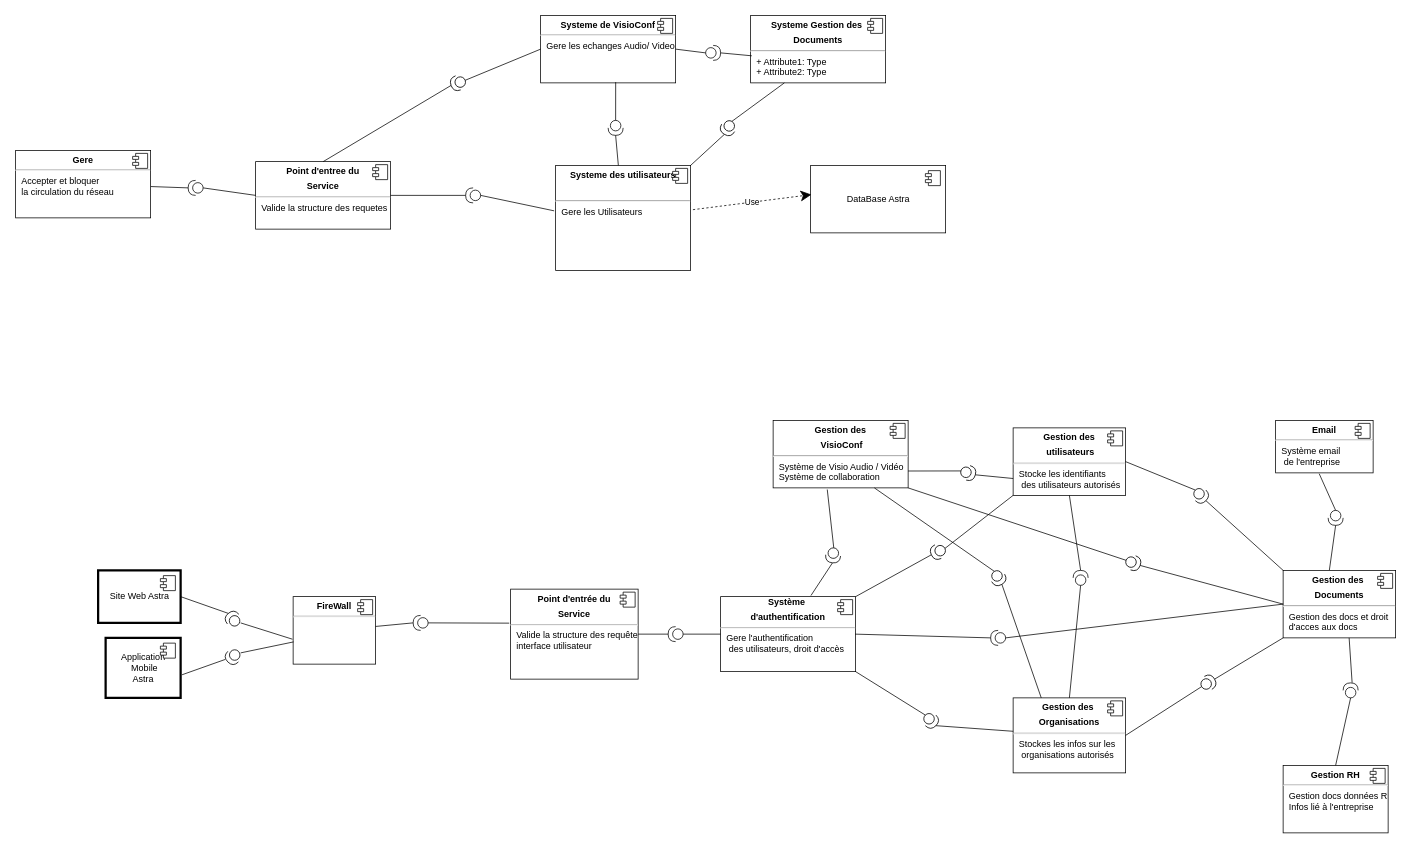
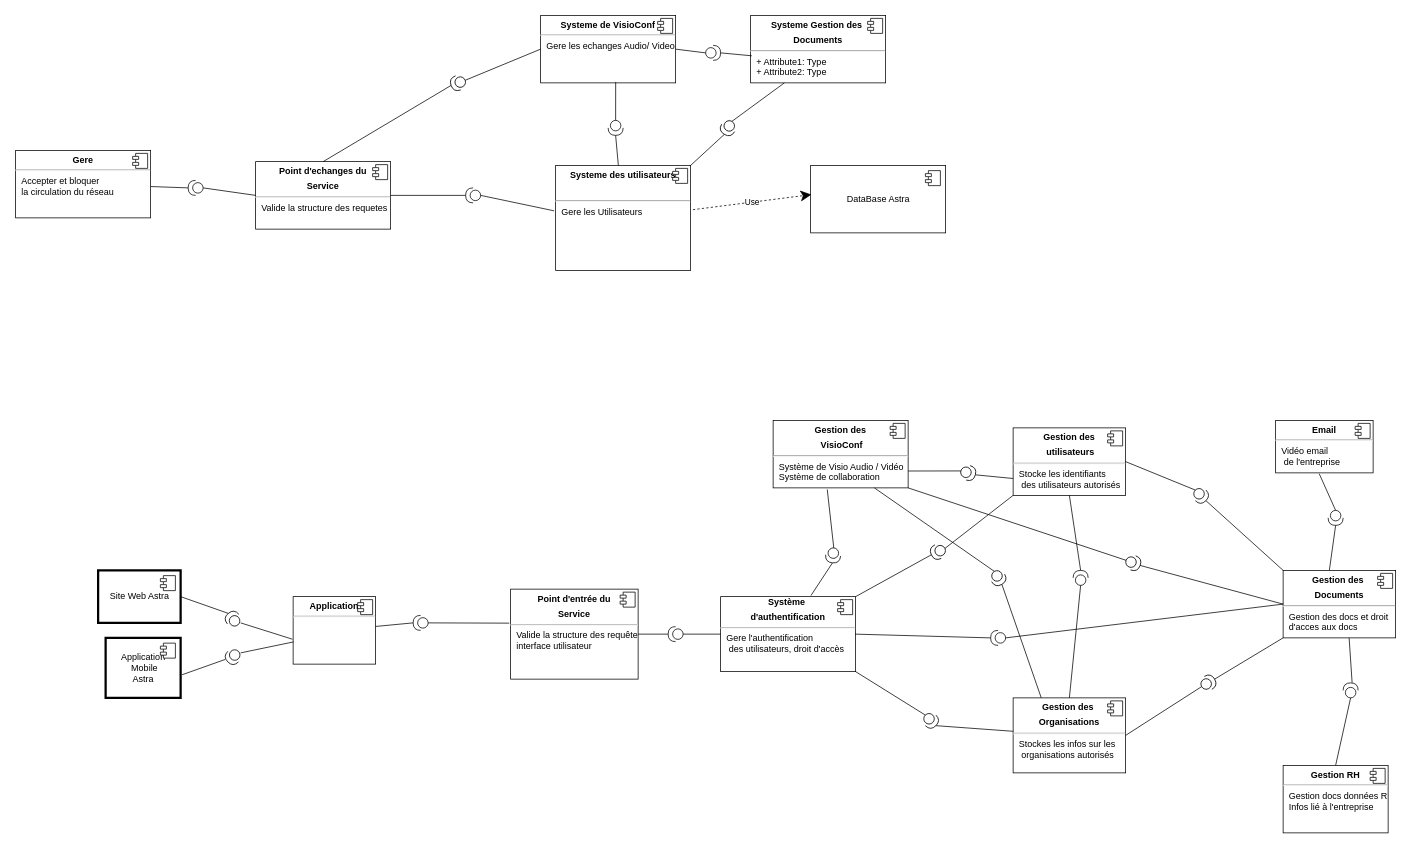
(328, 162) -> (328, 162)
(1308, 420) -> (1308, 420)
(310, 597) -> (317, 597)
